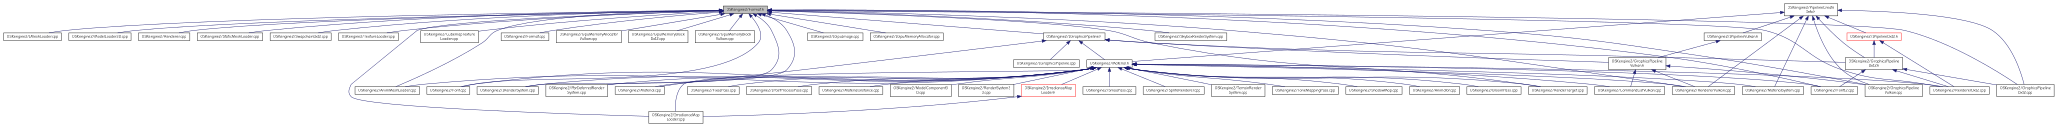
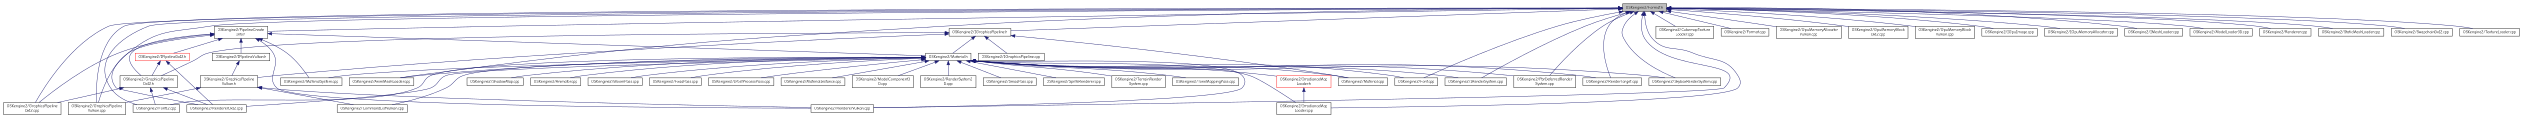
none -> (943, 18)
none -> (1320, 67)
